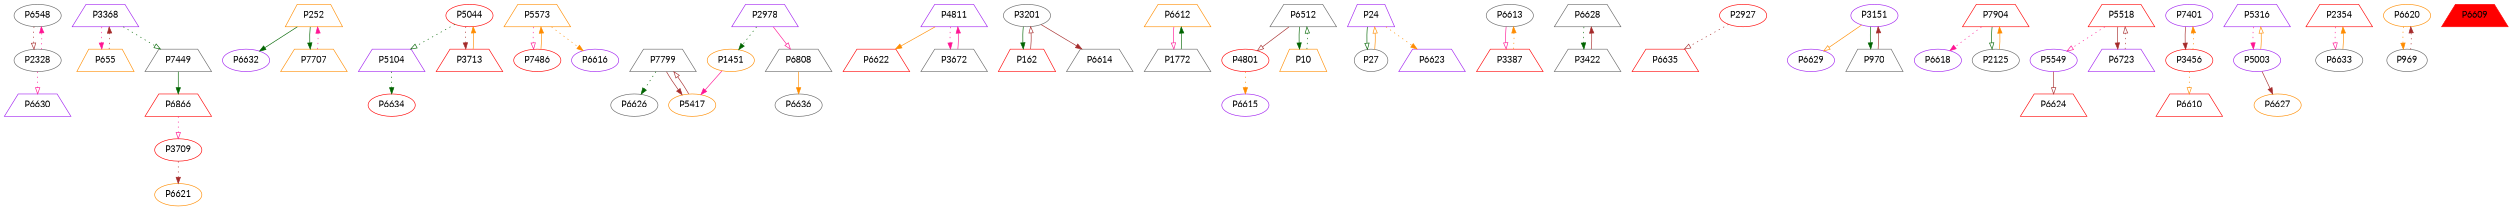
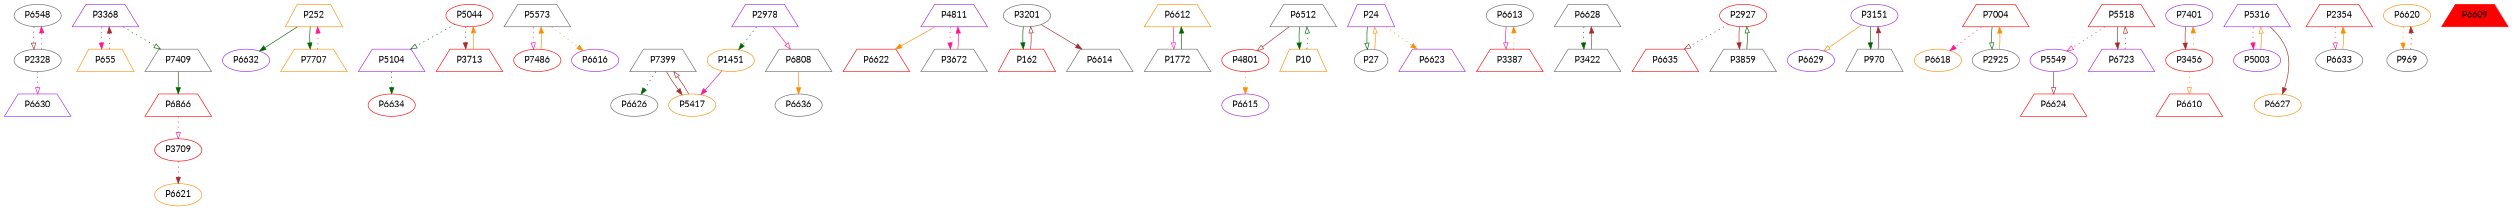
(537, 16) -> (537, 16)
(1996, 16) -> (1996, 16)
(178, 60) -> (178, 60)
(663, 60) -> (663, 60)
none -> (1743, 60)
(1938, 60) -> (1938, 60)
(1996, 60) -> (1996, 60)
(2266, 80) -> (2288, 55)
